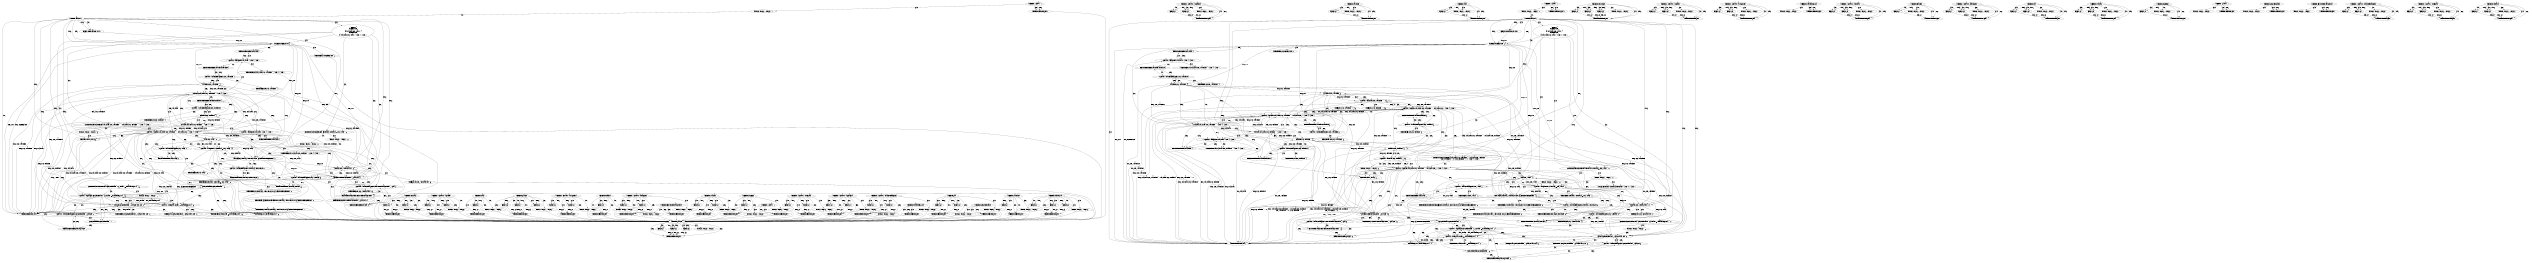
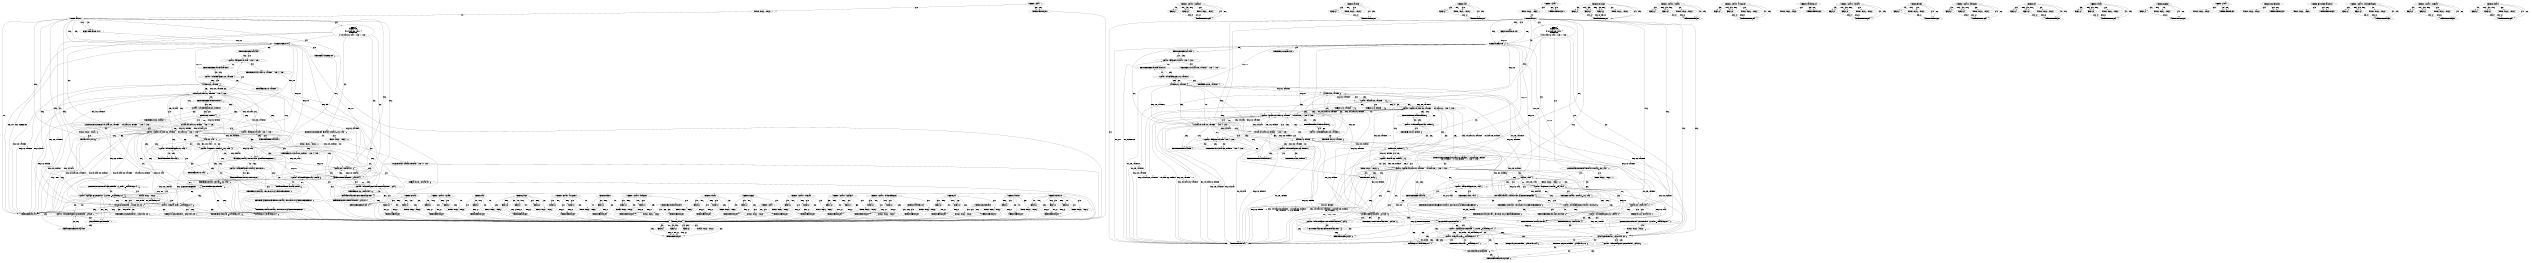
none -> (410, 164)
(1616, 187) -> none
